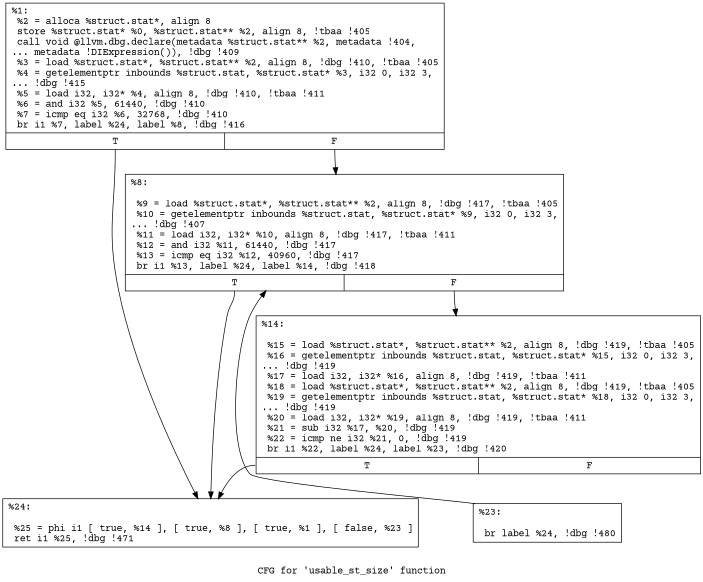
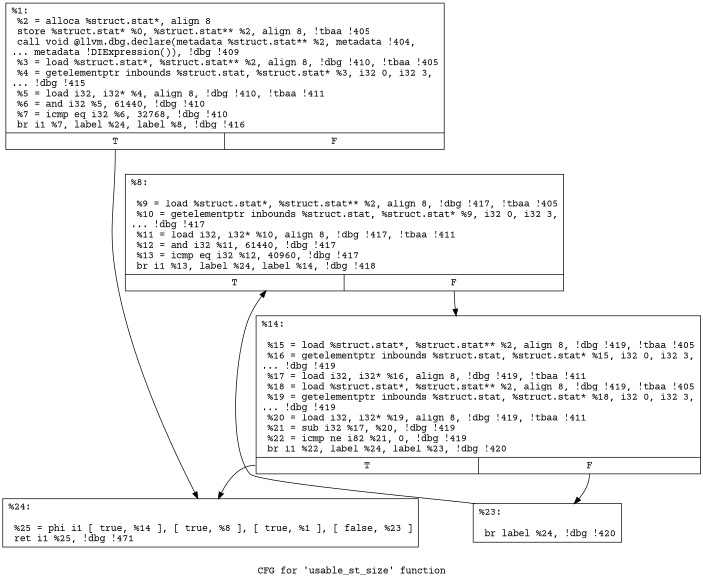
(335, 159) -> none
(168, 224) -> (168, 224)
(217, 390) -> none
(364, 438) -> (364, 438)
none -> (586, 487)
(547, 533) -> (547, 533)
